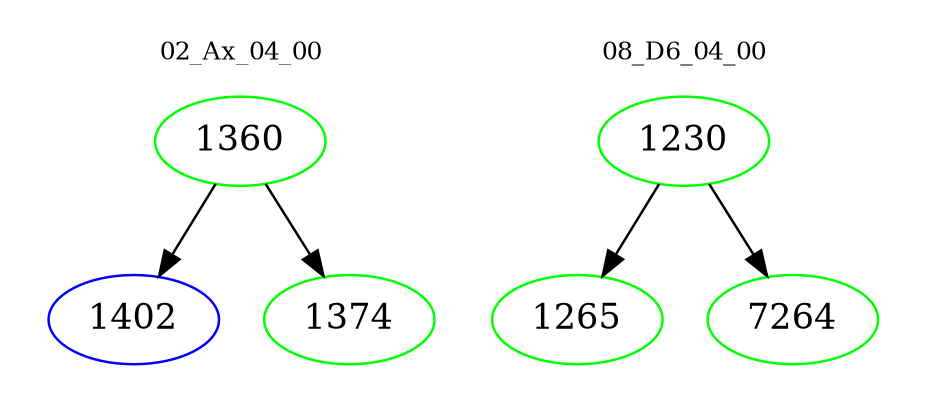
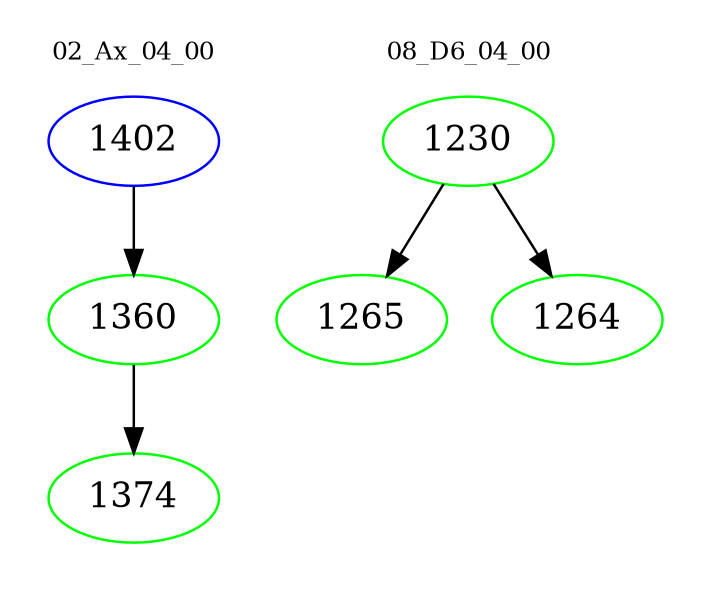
(194, 219) -> (134, 218)
(793, 320) -> (577, 320)
